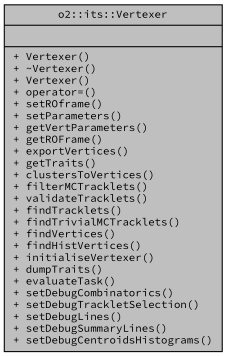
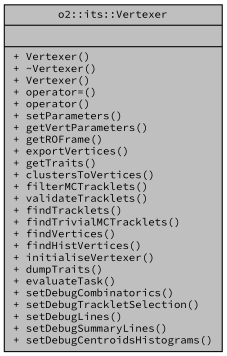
(59, 104) -> (52, 104)
